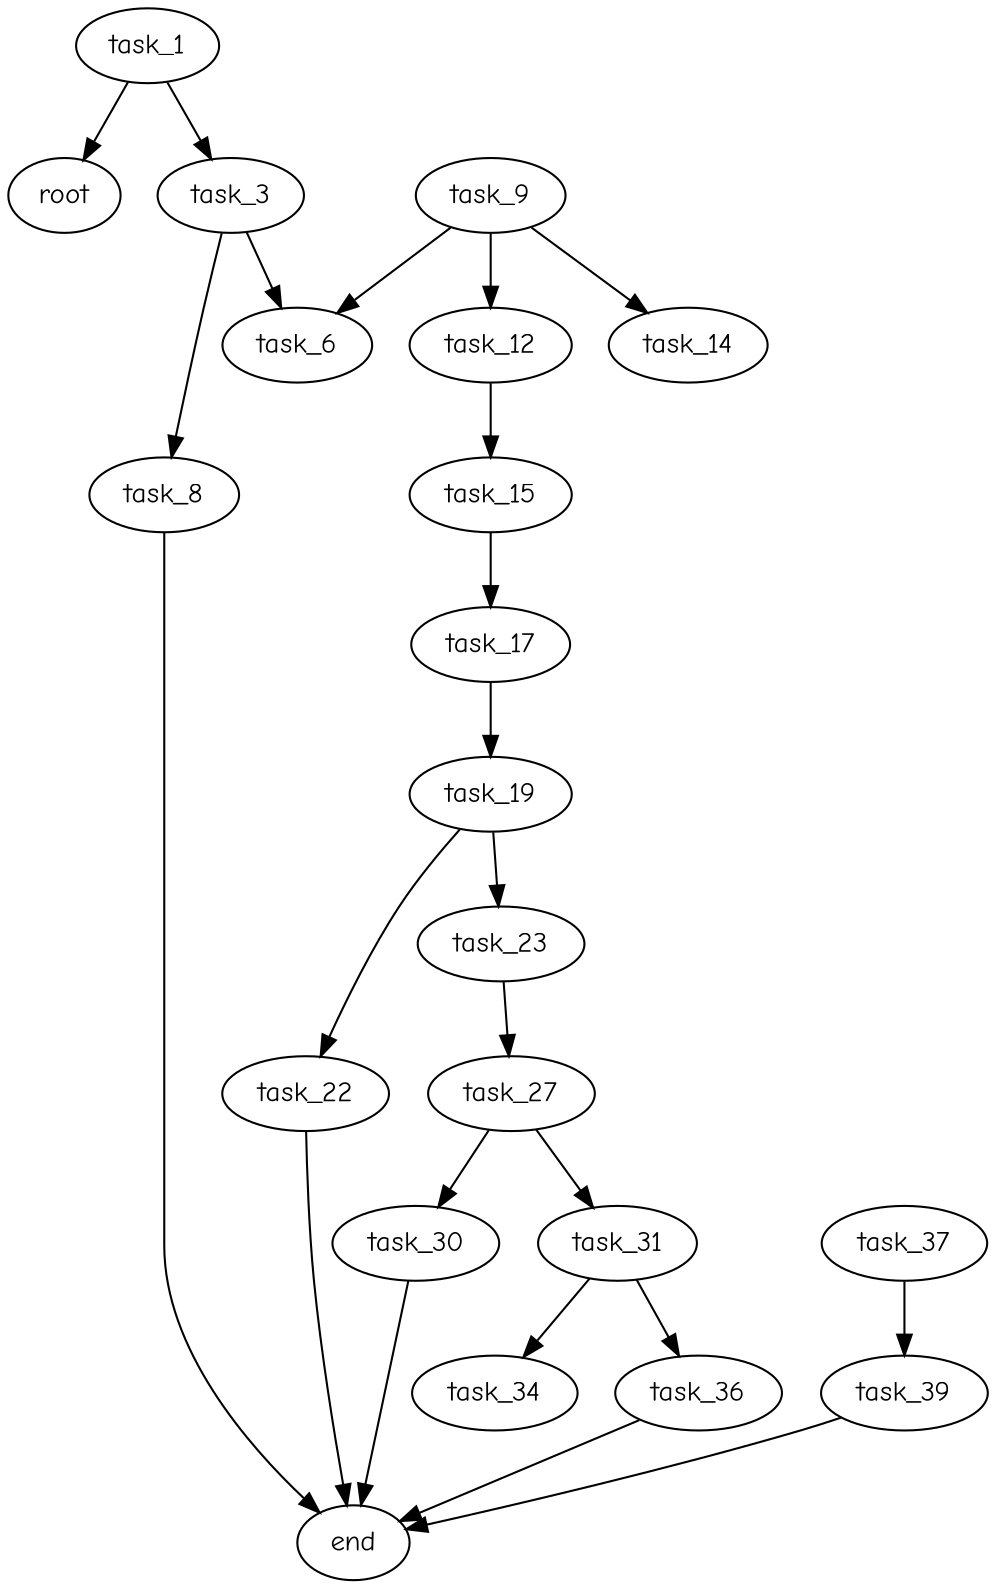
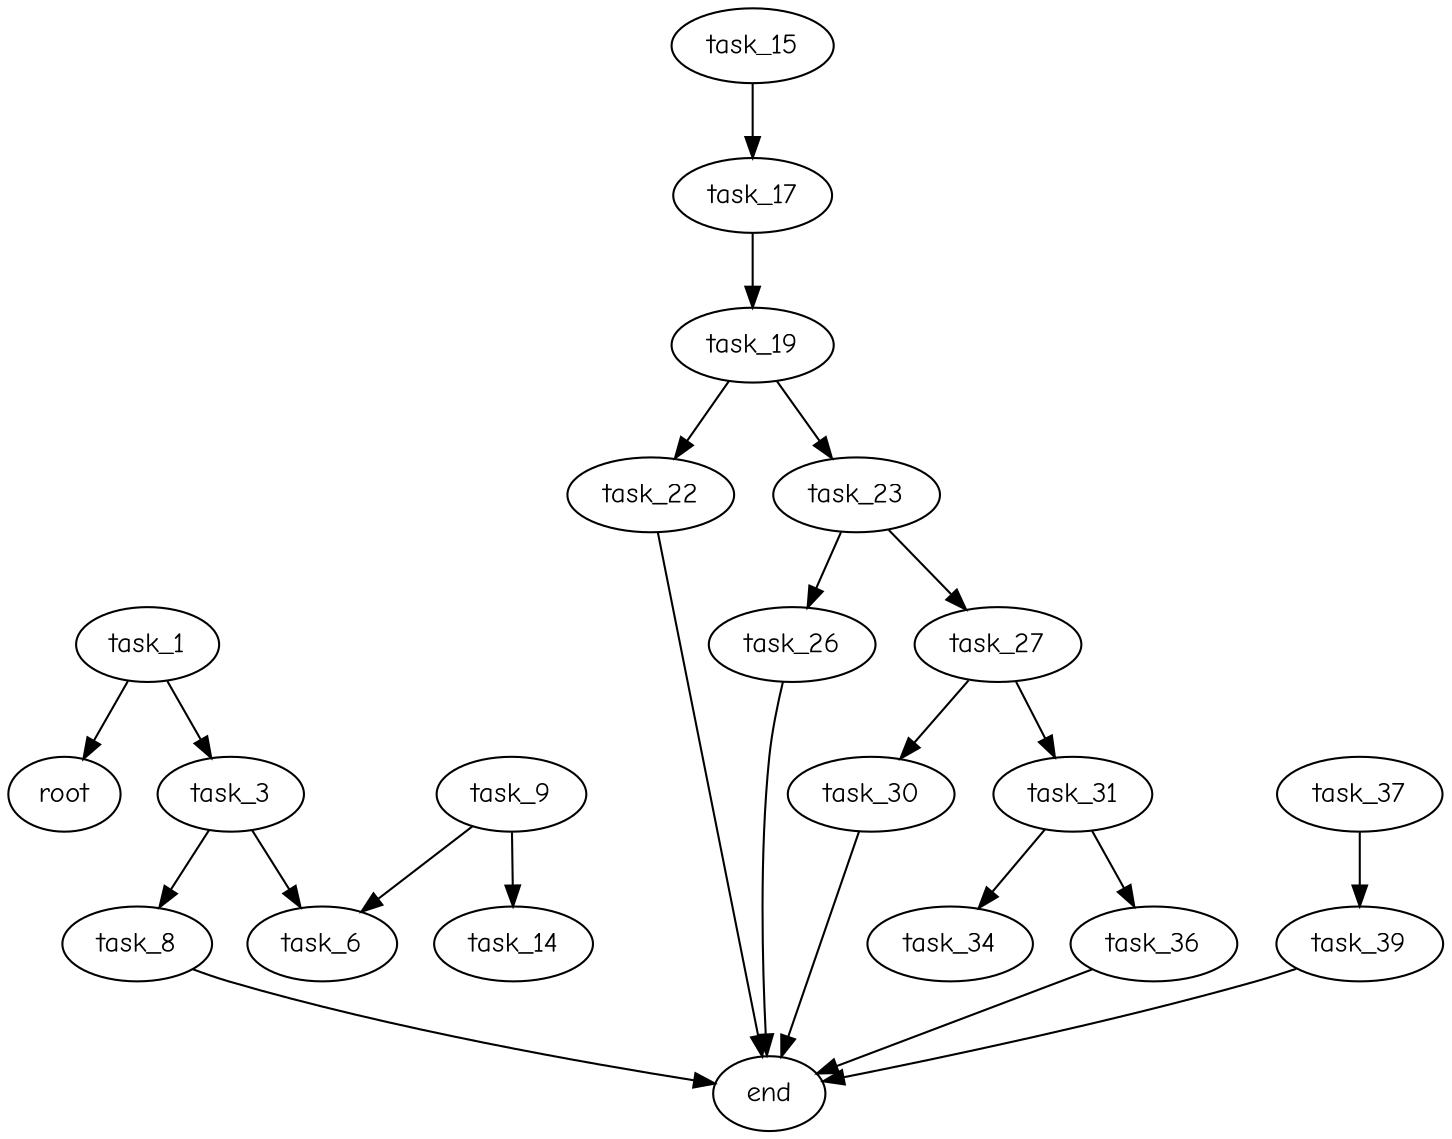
(491, 345) -> none
none -> (792, 645)
